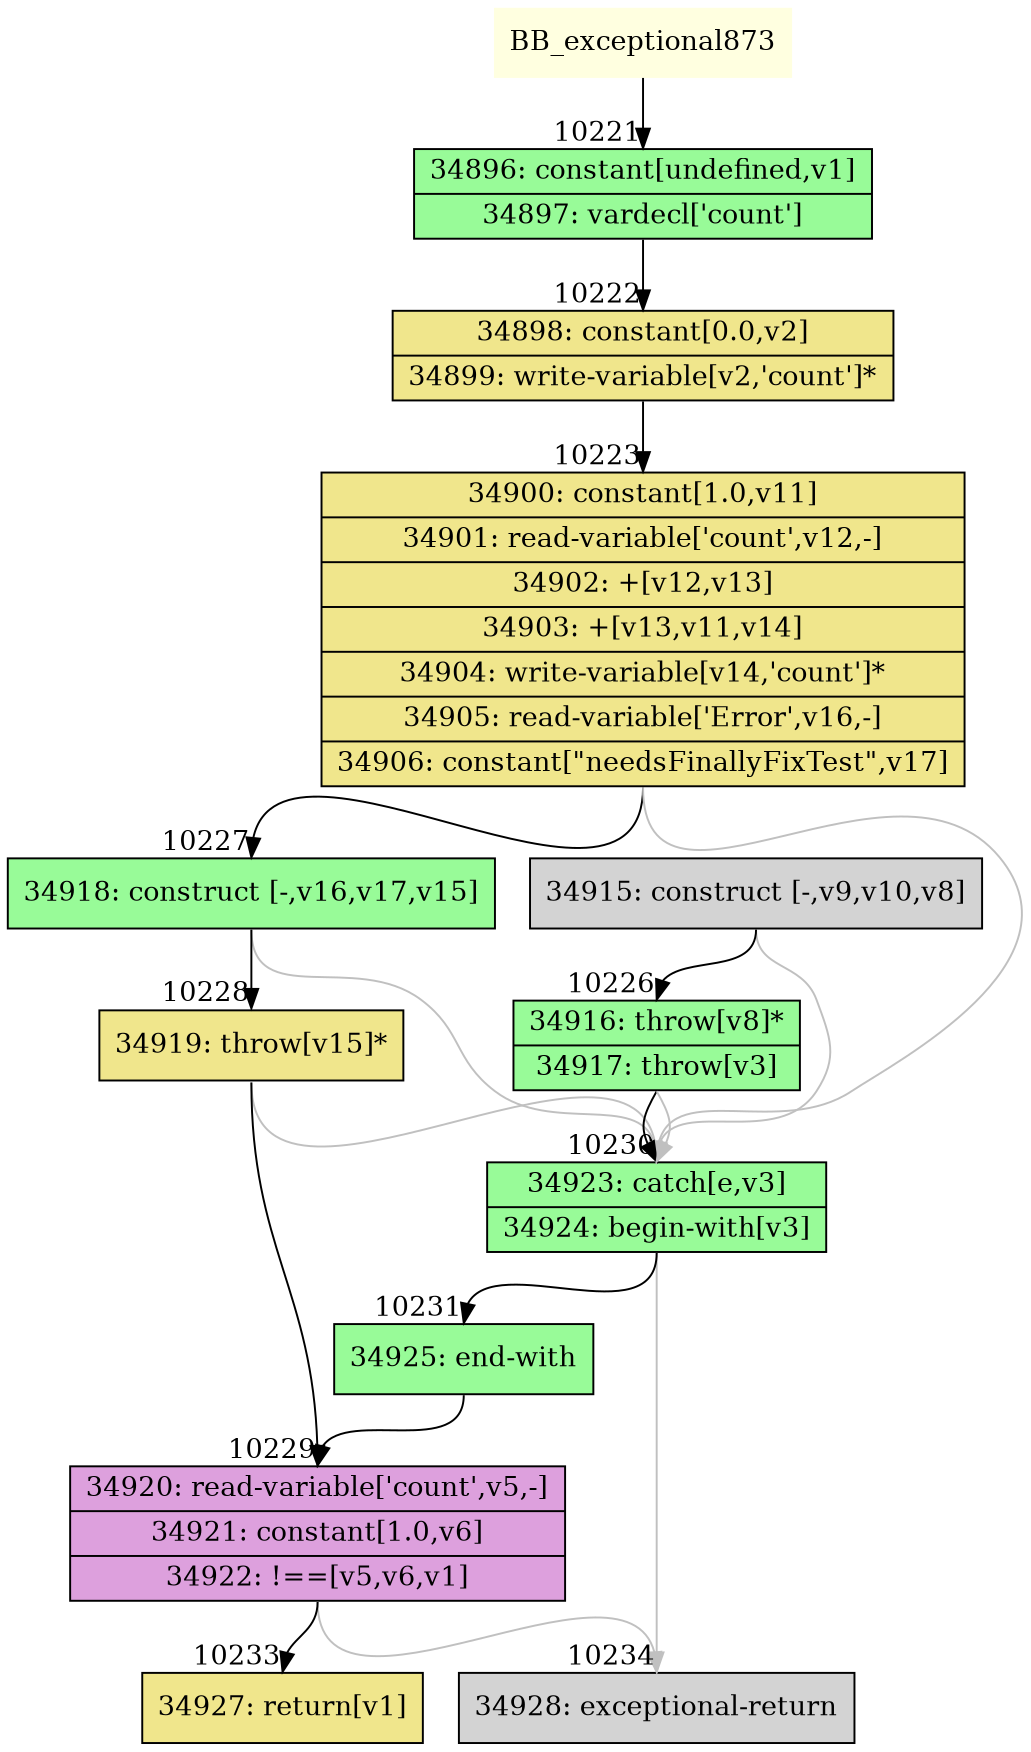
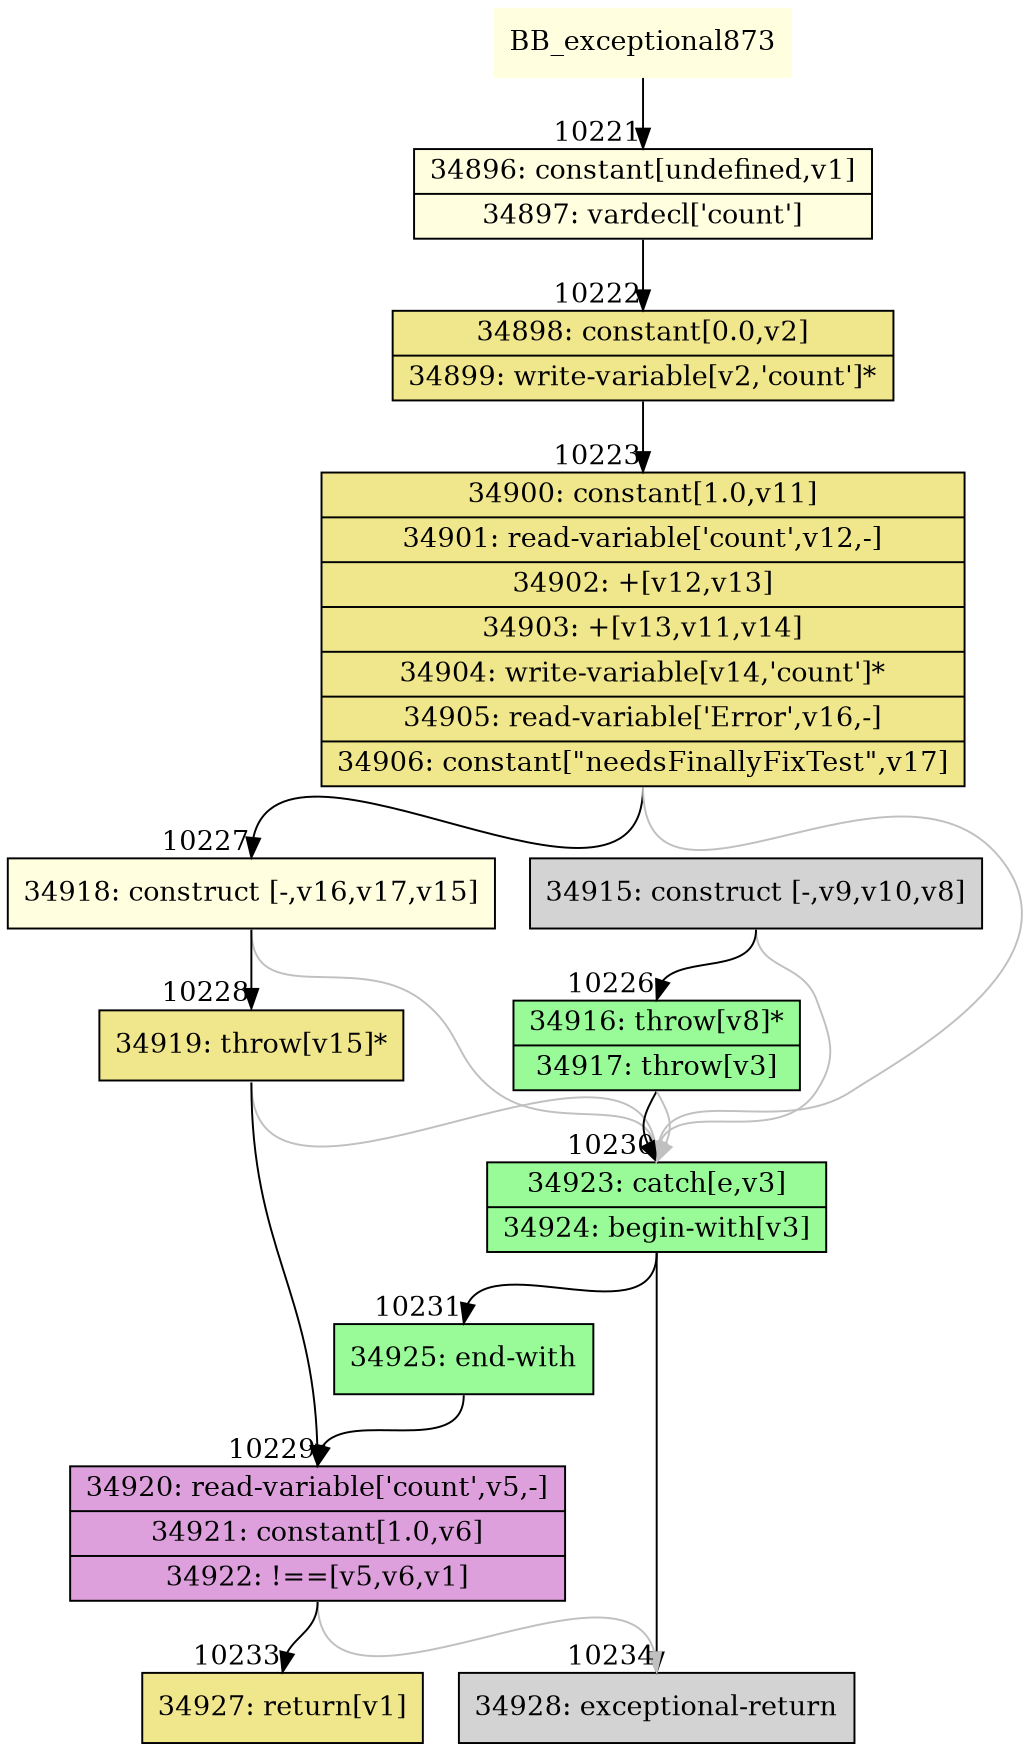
(643, 194) -> (643, 194)
(251, 893) -> (251, 893)
(657, 1453) -> (657, 1453)
